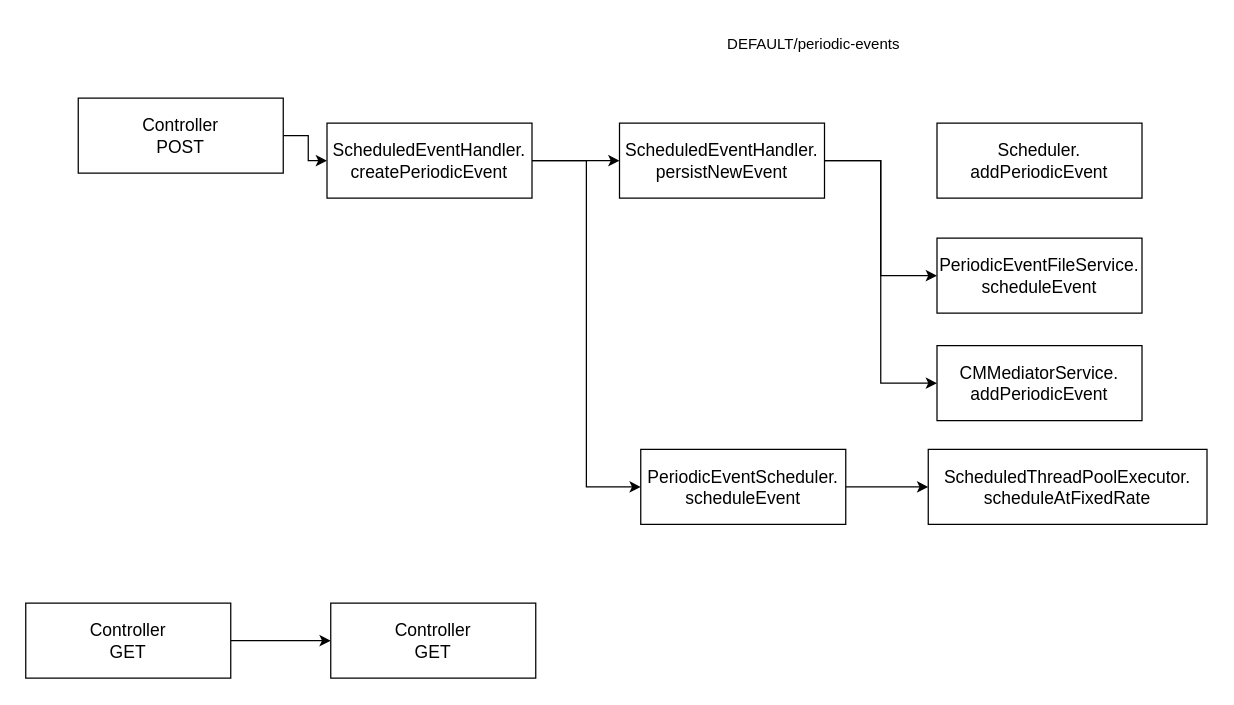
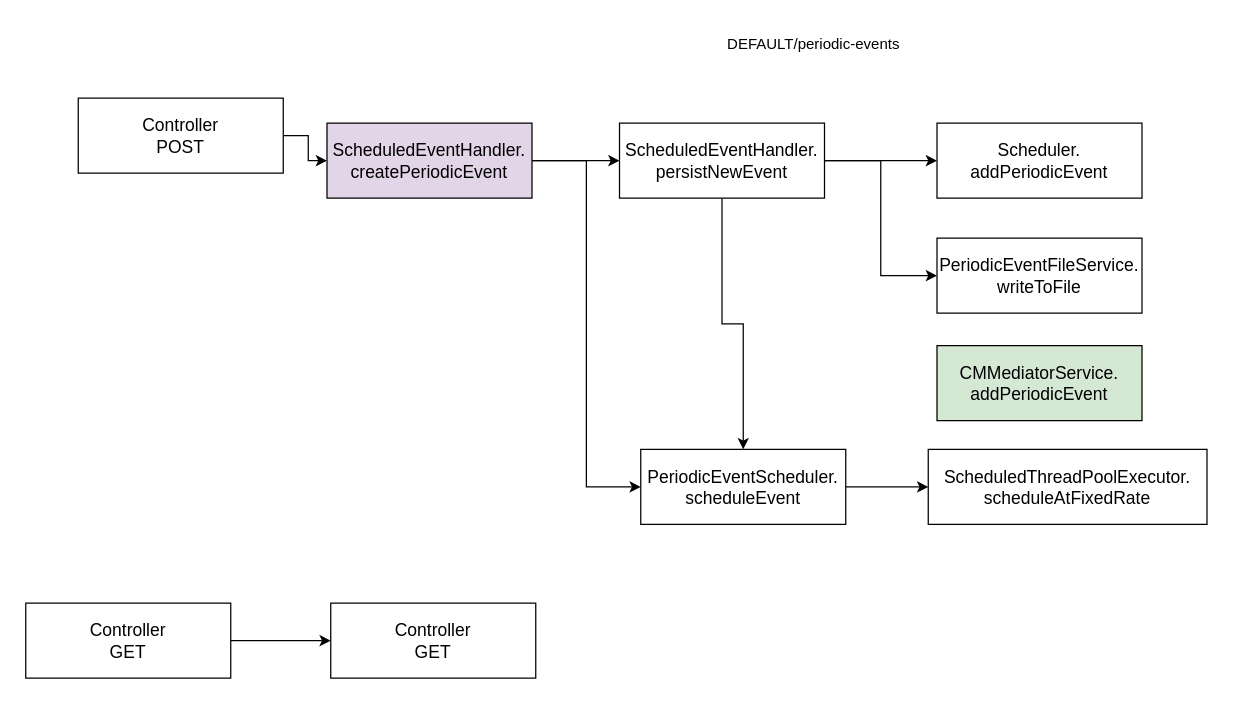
(429, 161) -> (429, 161)
none -> (906, 161)
(1039, 276) -> (1039, 276)
(881, 354) -> (728, 324)
(1039, 383) -> (1039, 383)
